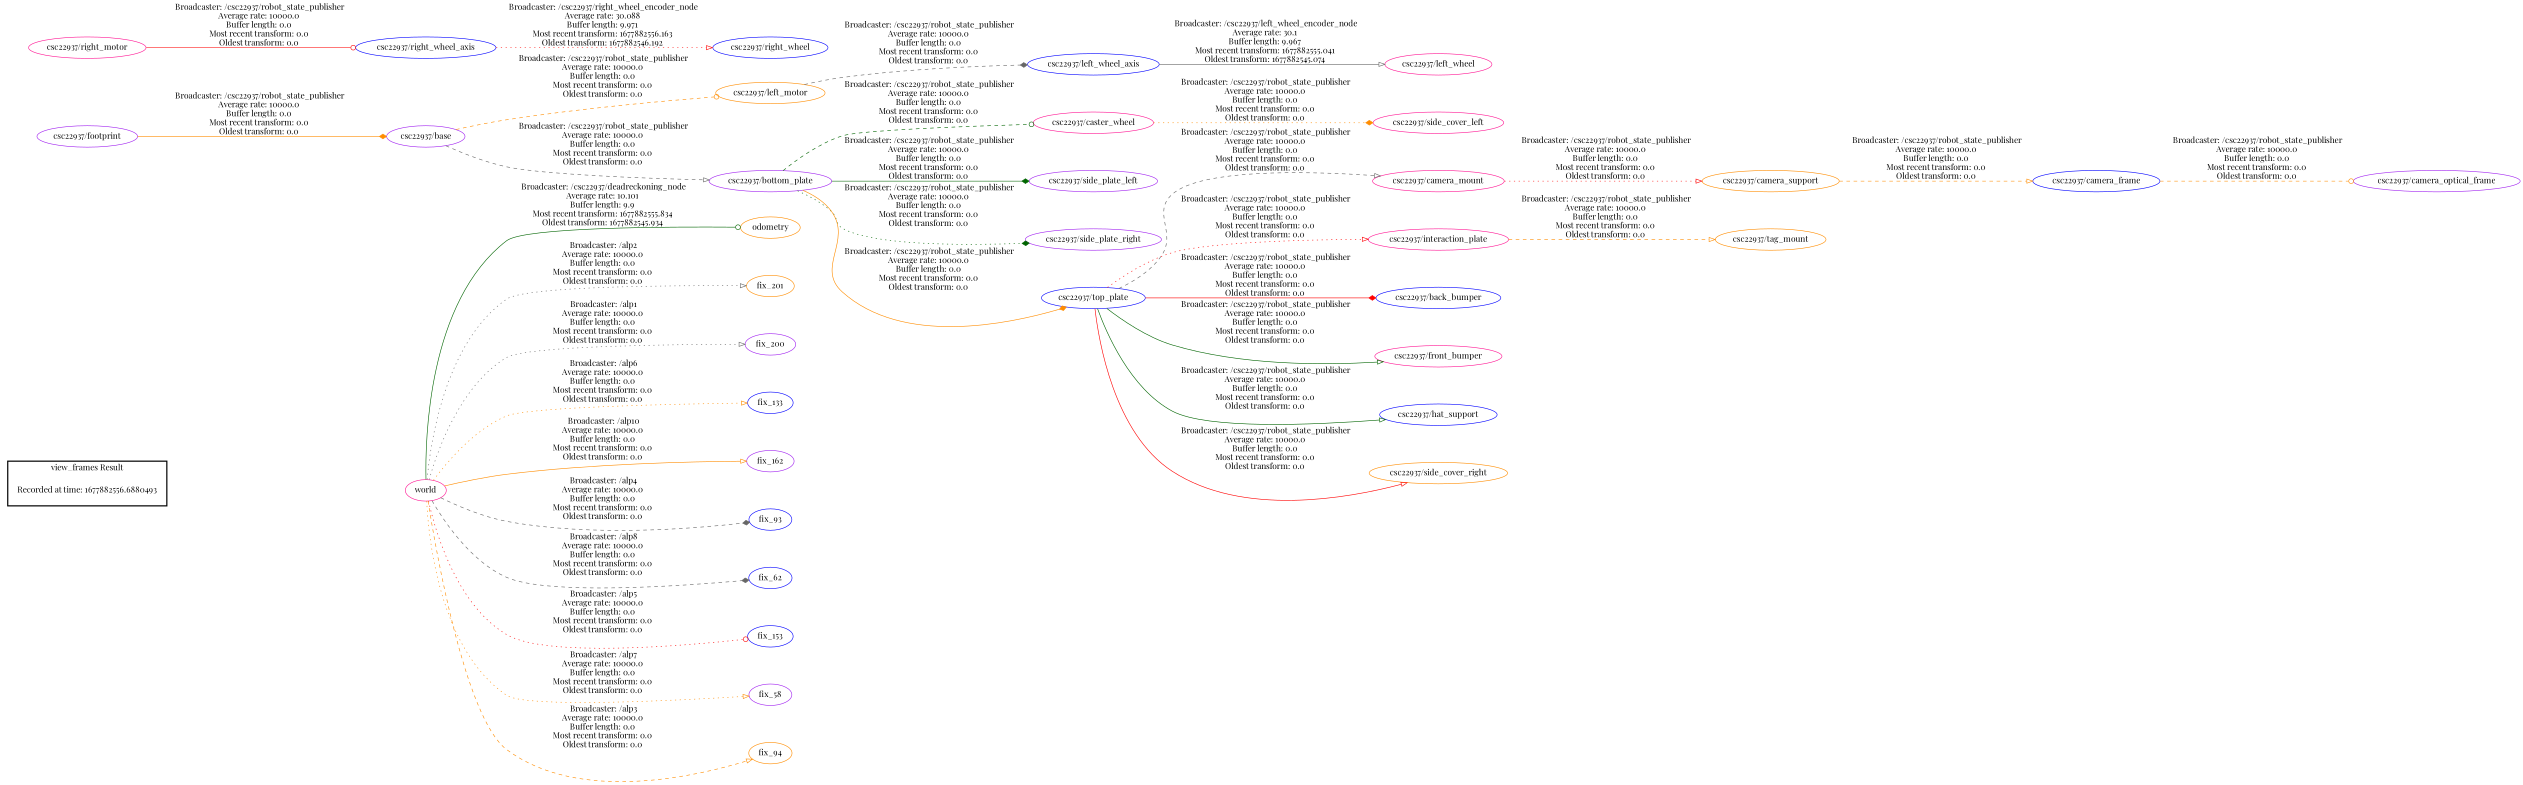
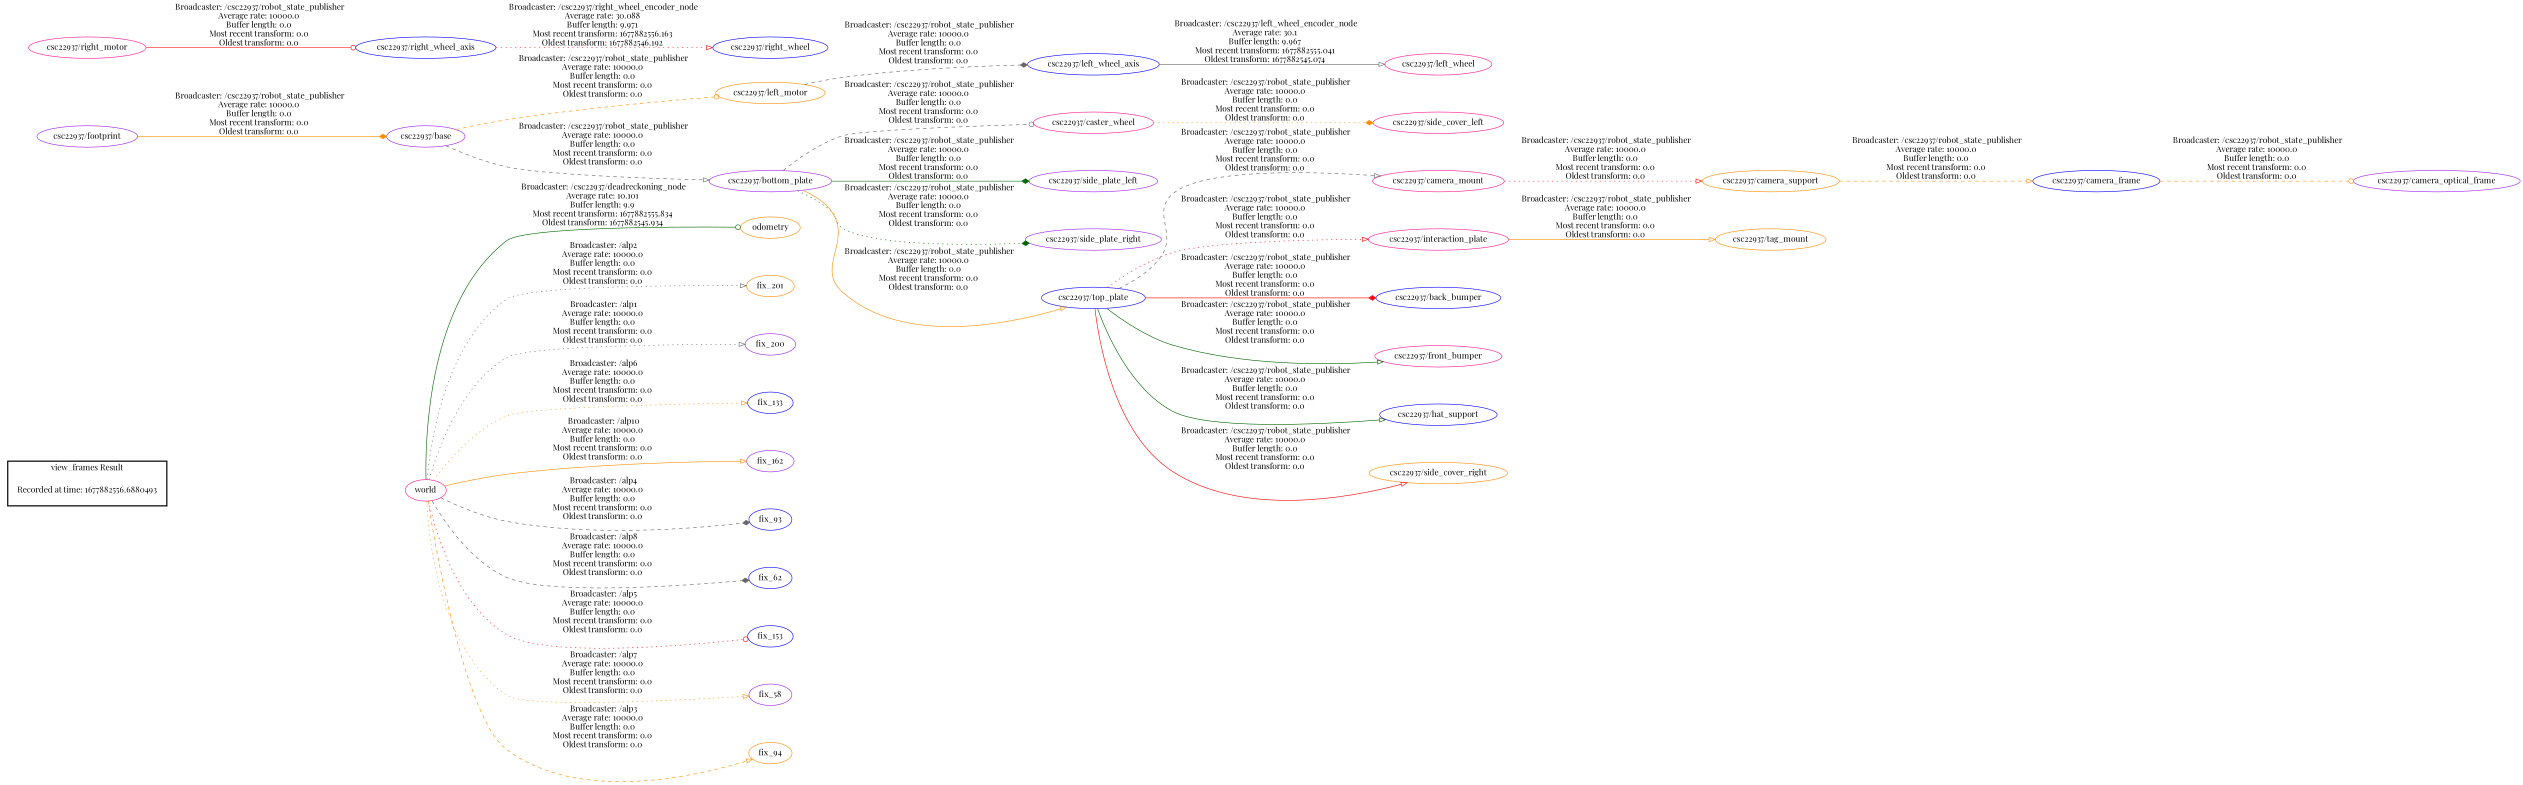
(901, 130) -> (901, 130)
(1609, 240) -> (1609, 240)
(888, 317) -> (889, 317)
